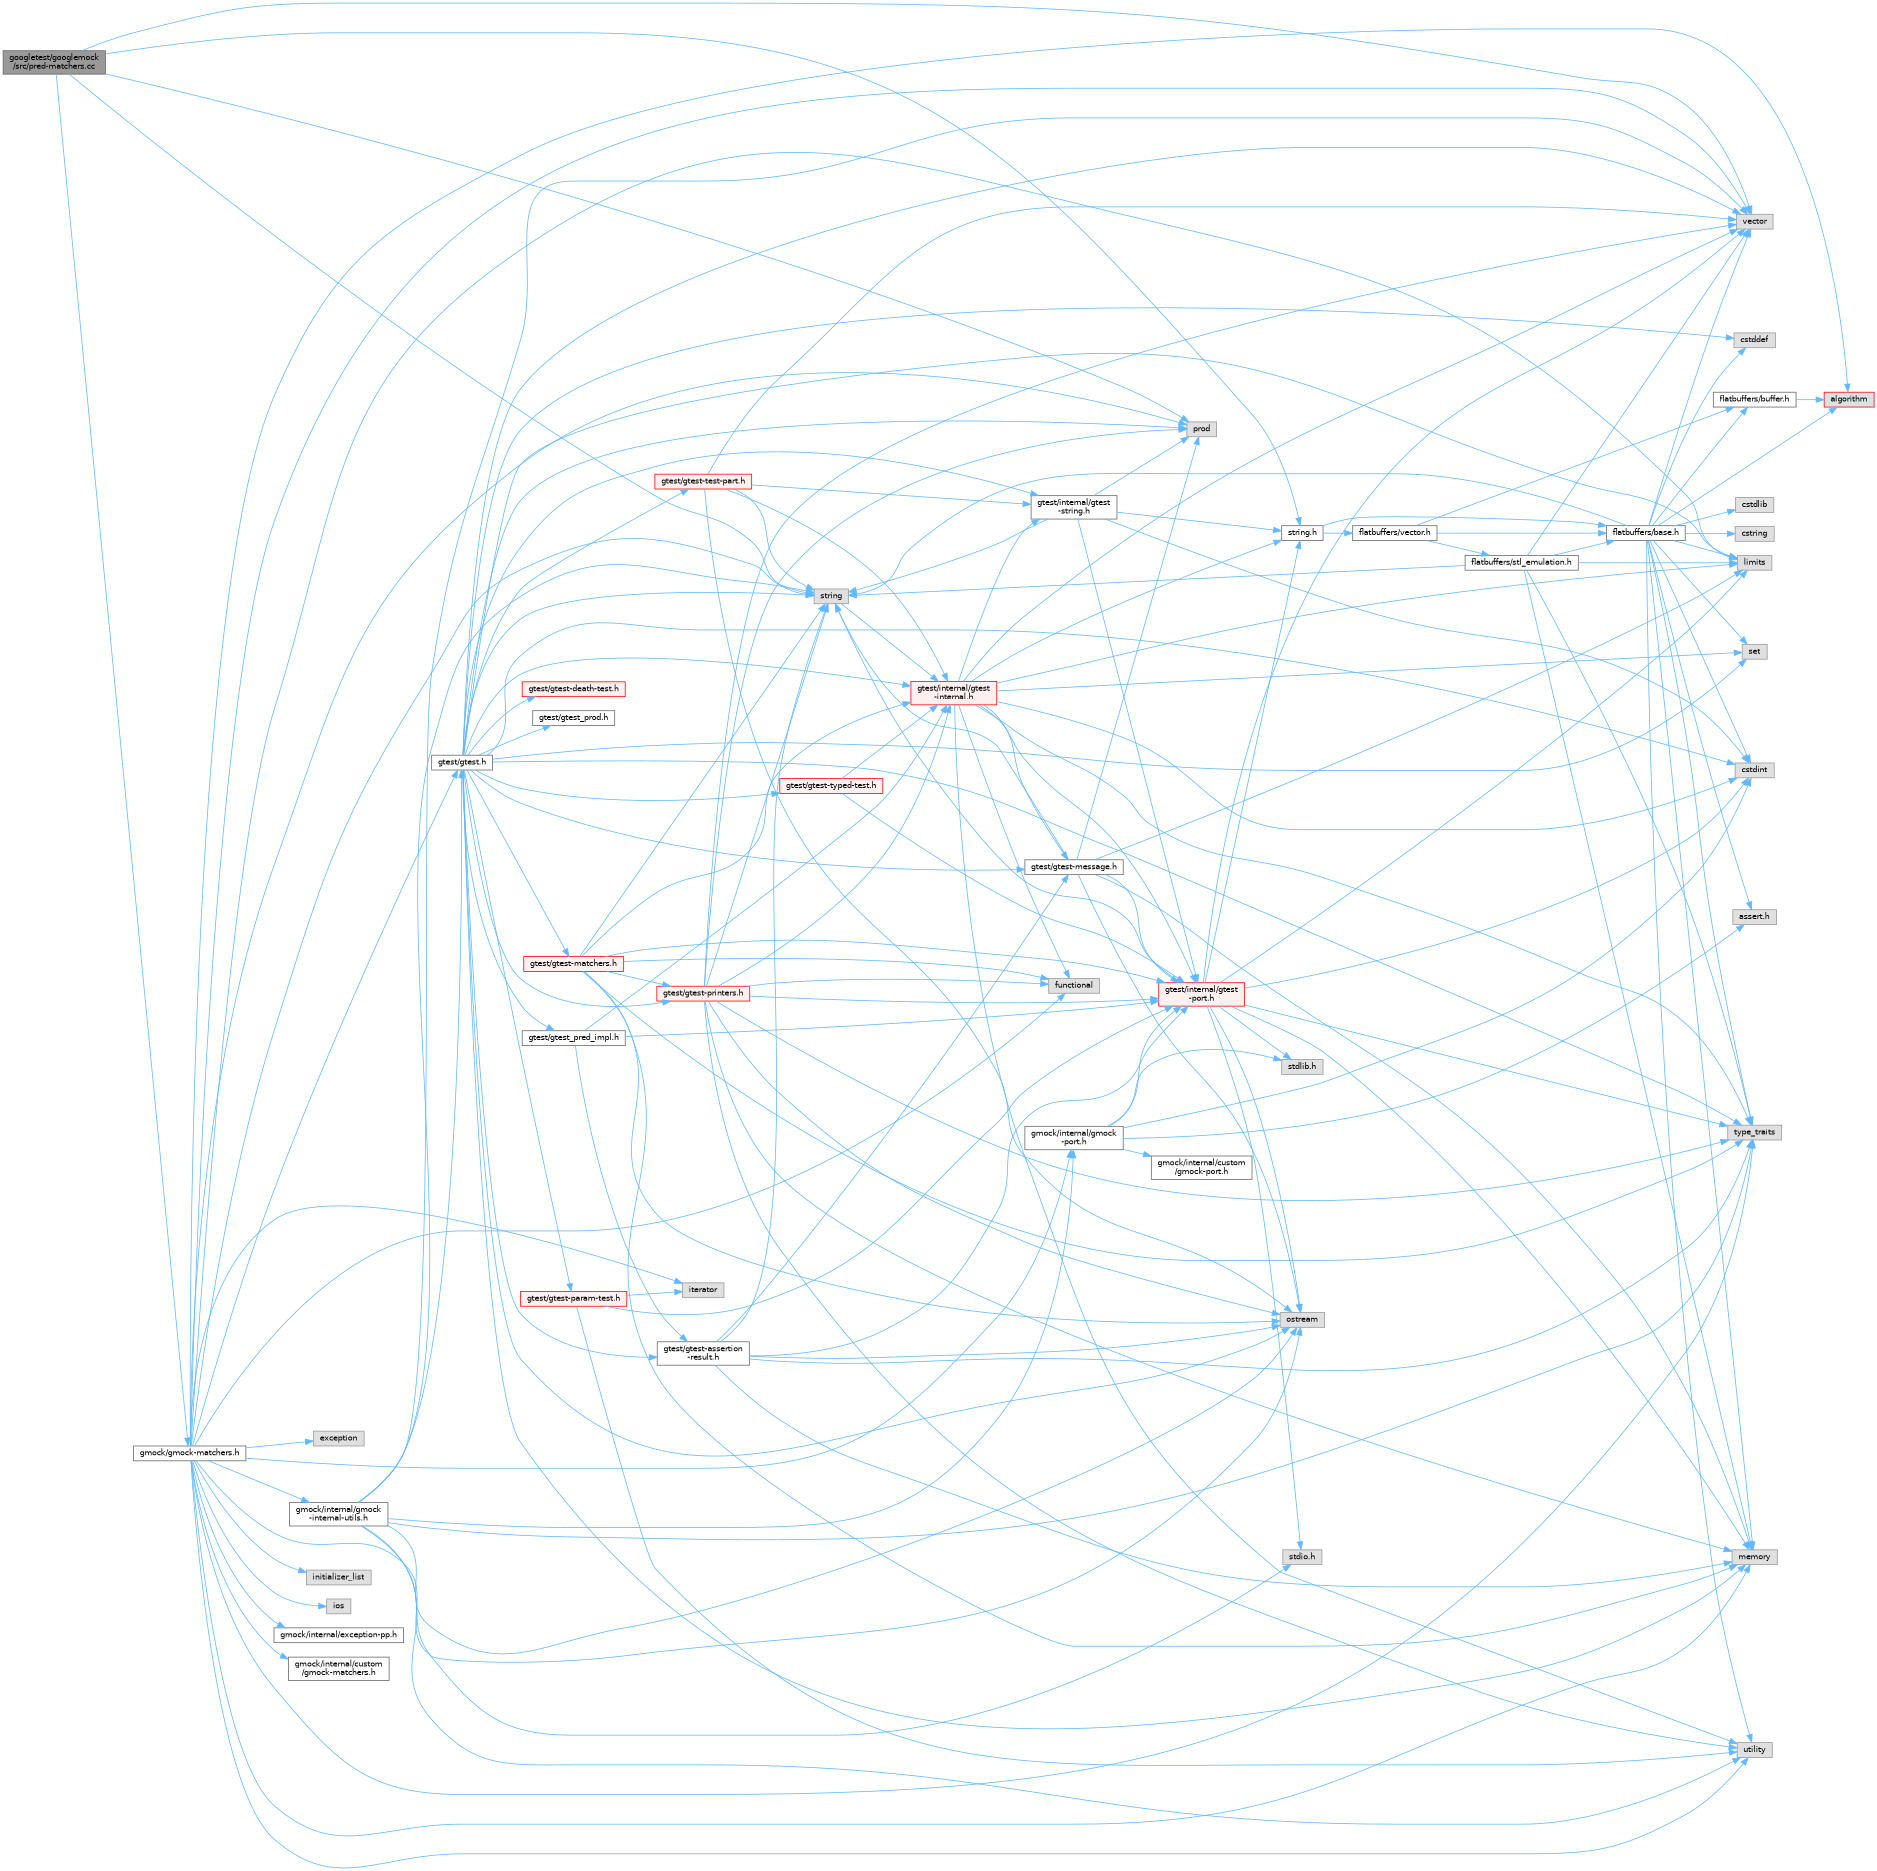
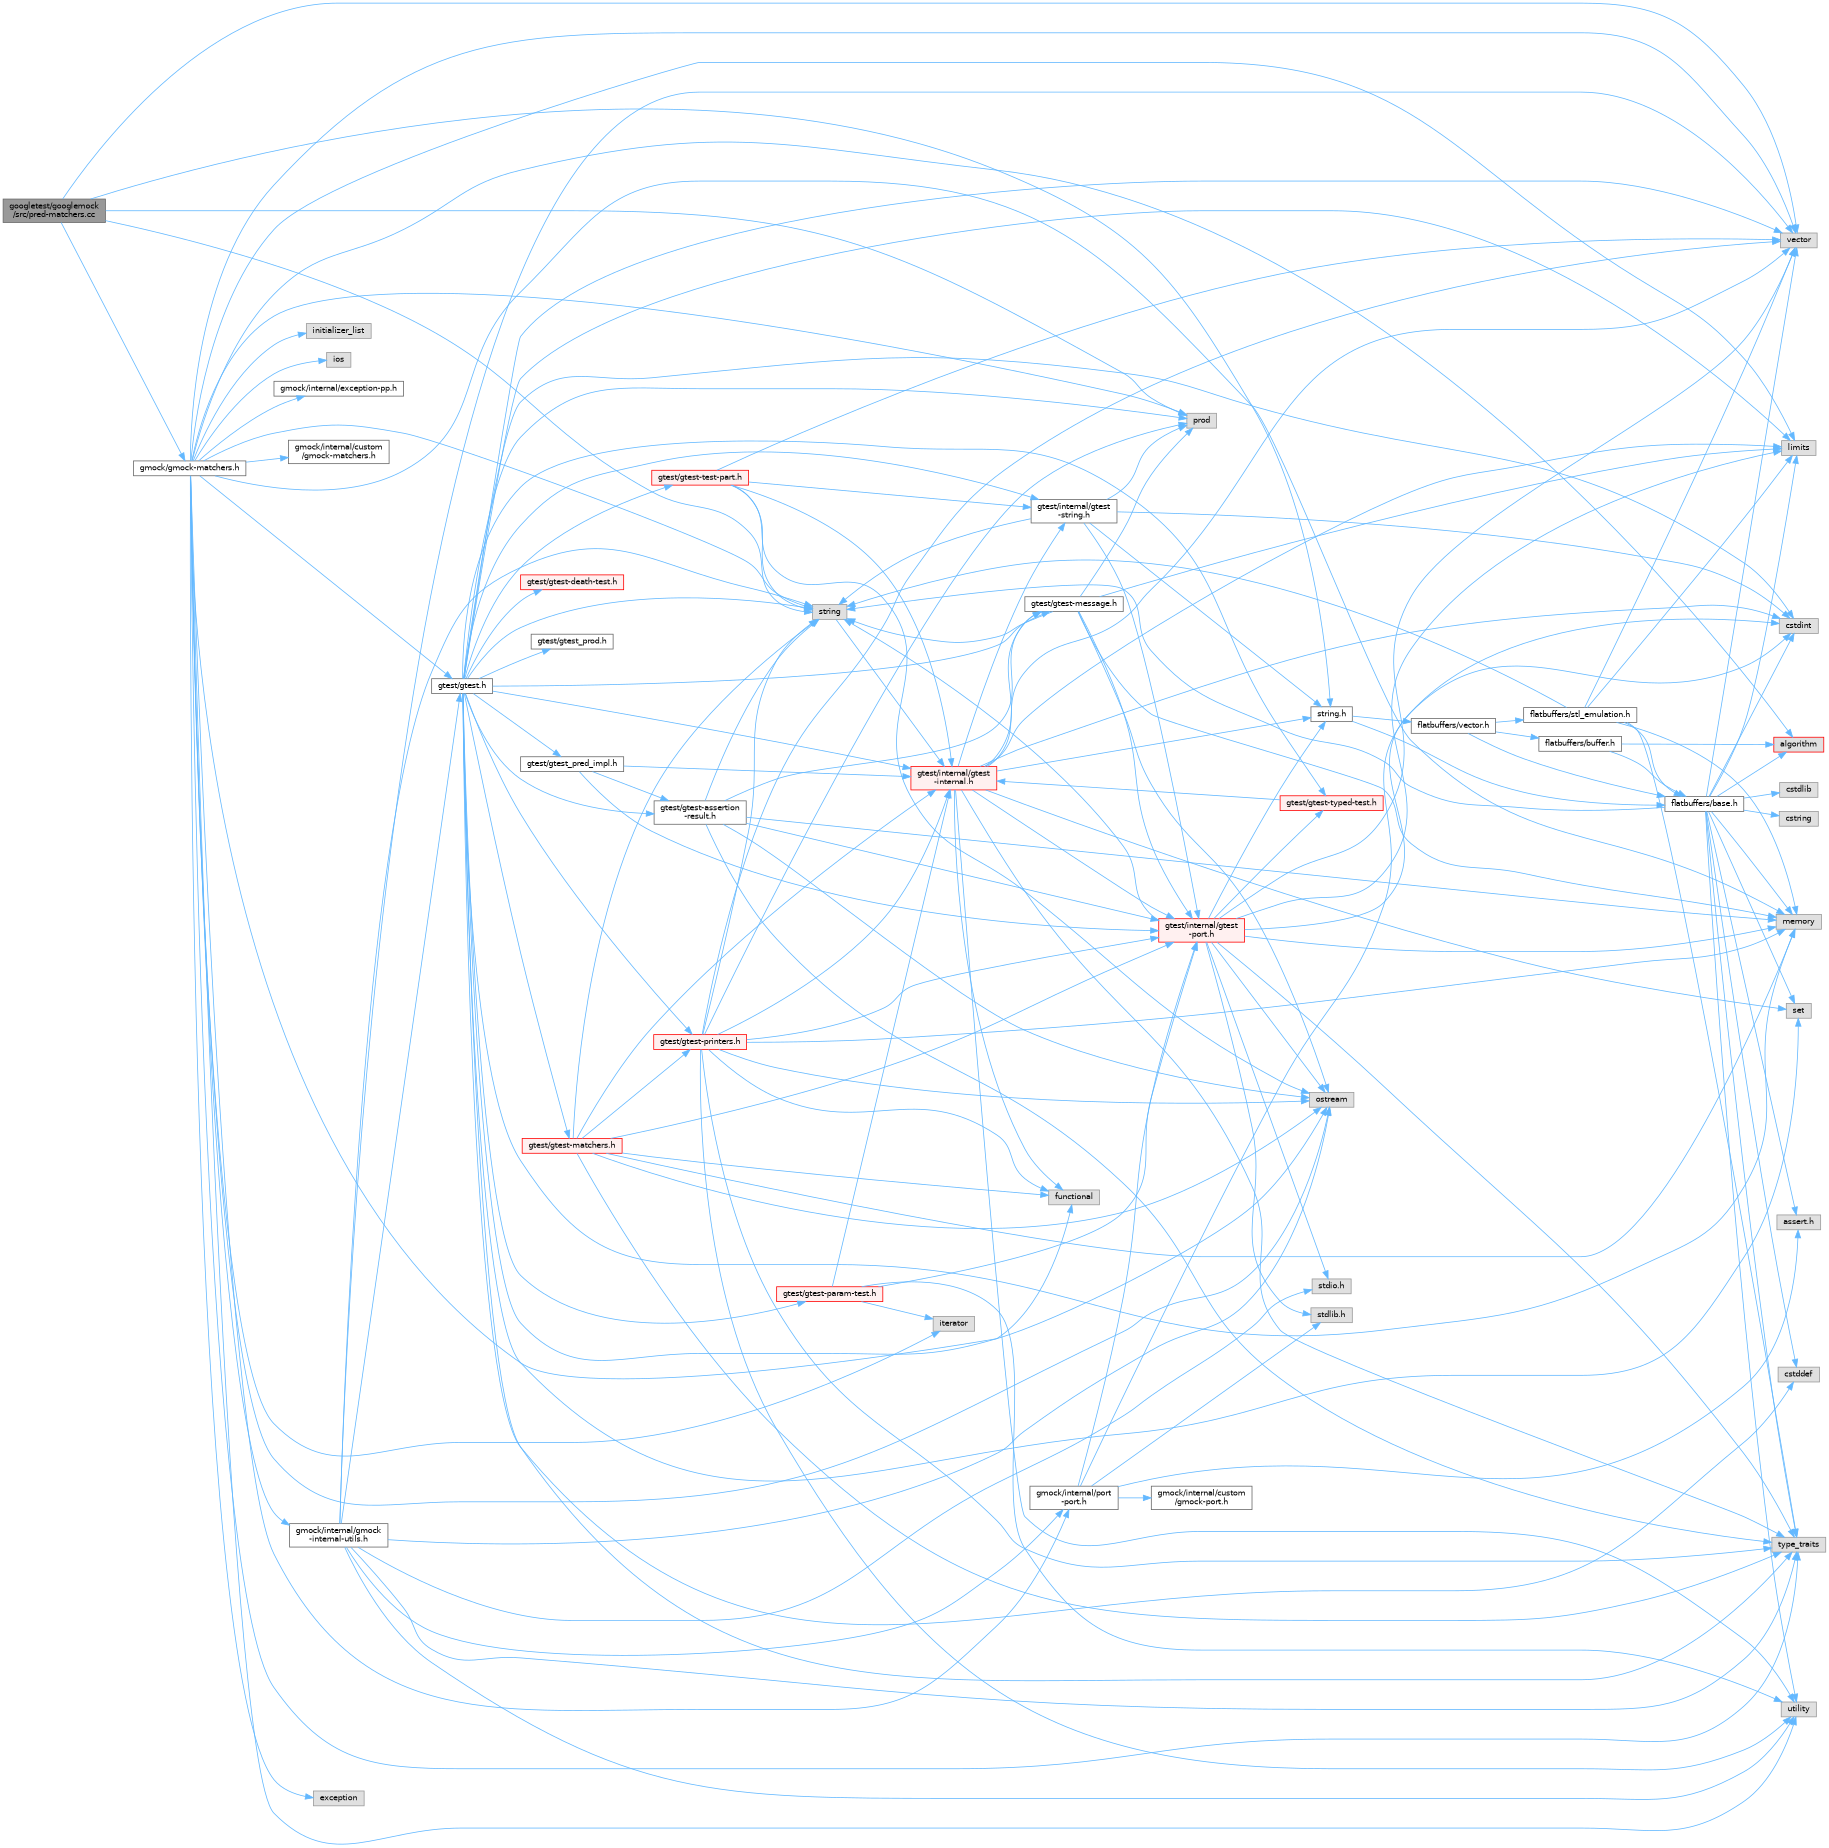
(1697, 469) -> (1646, 769)
(1004, 897) -> (1267, 864)
none -> (887, 1054)
(1074, 1138) -> (1074, 1498)
